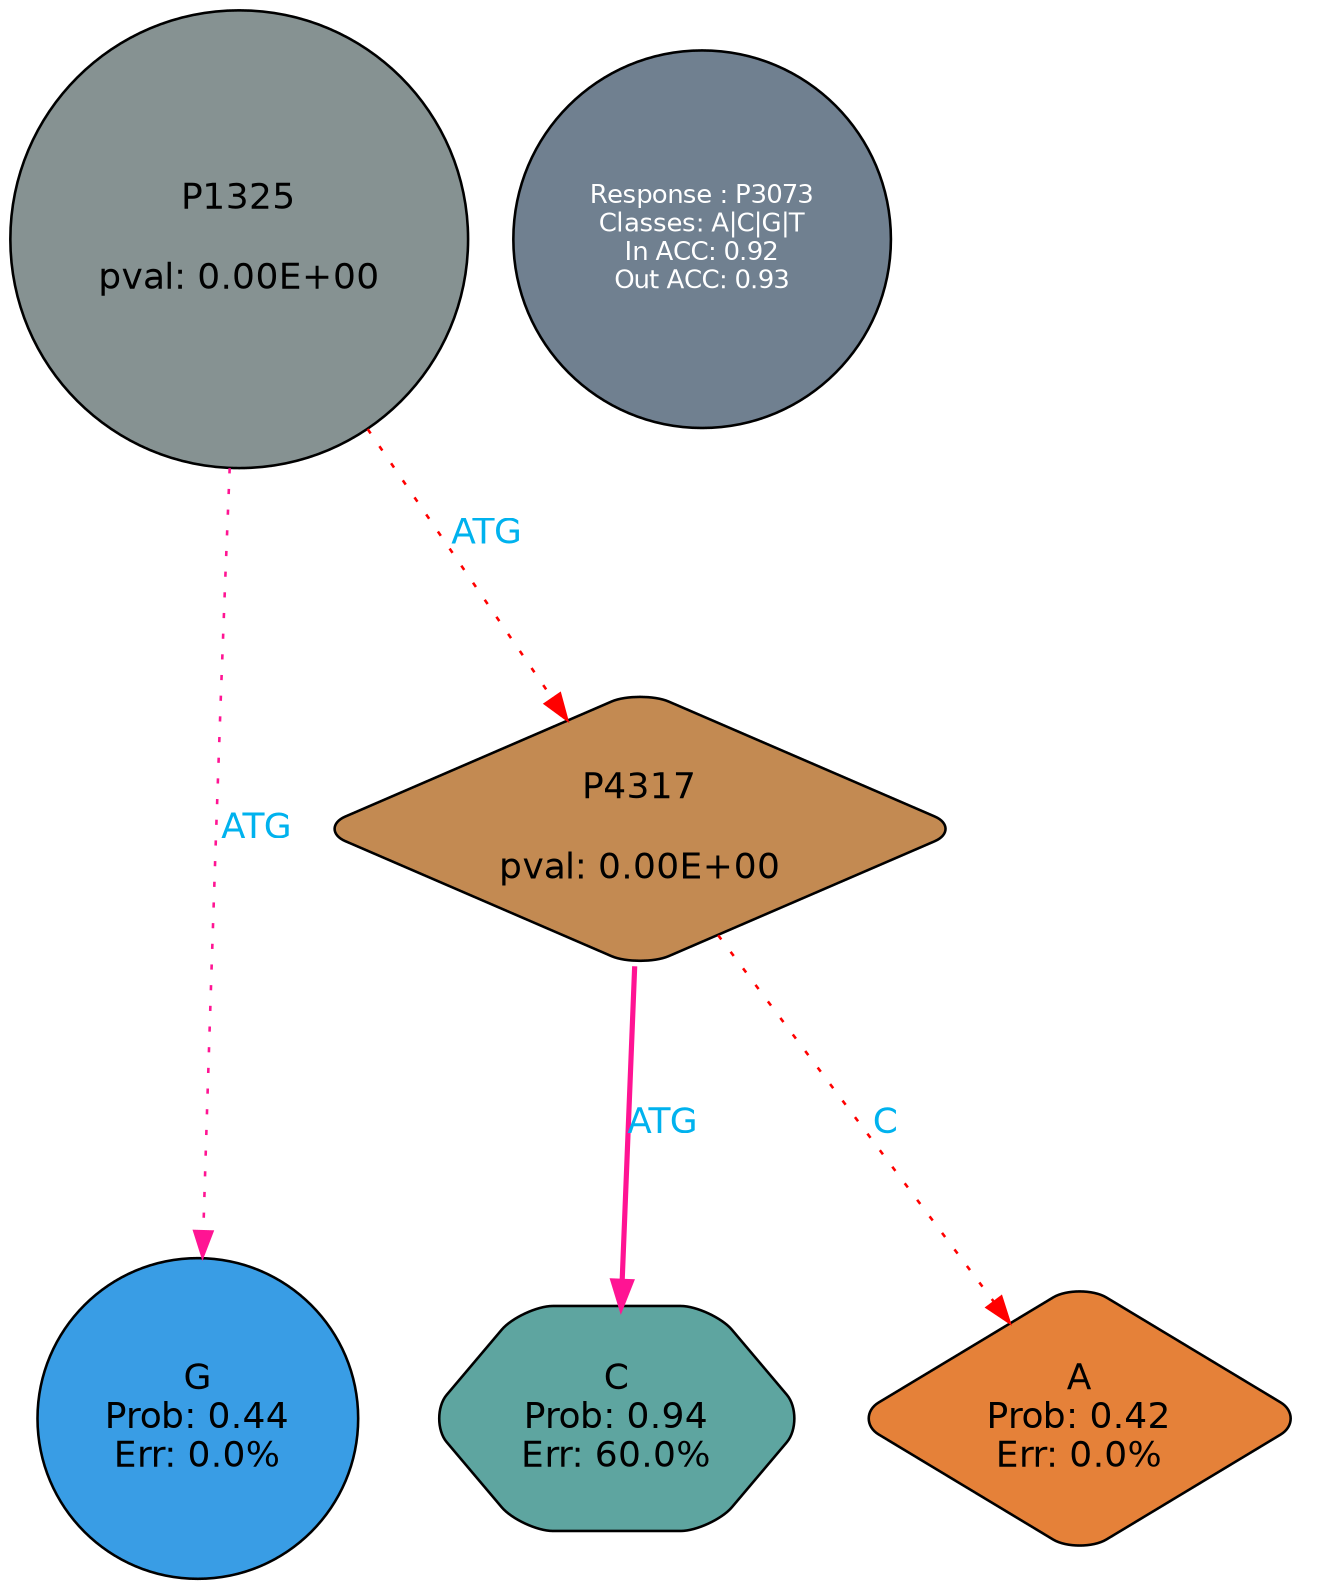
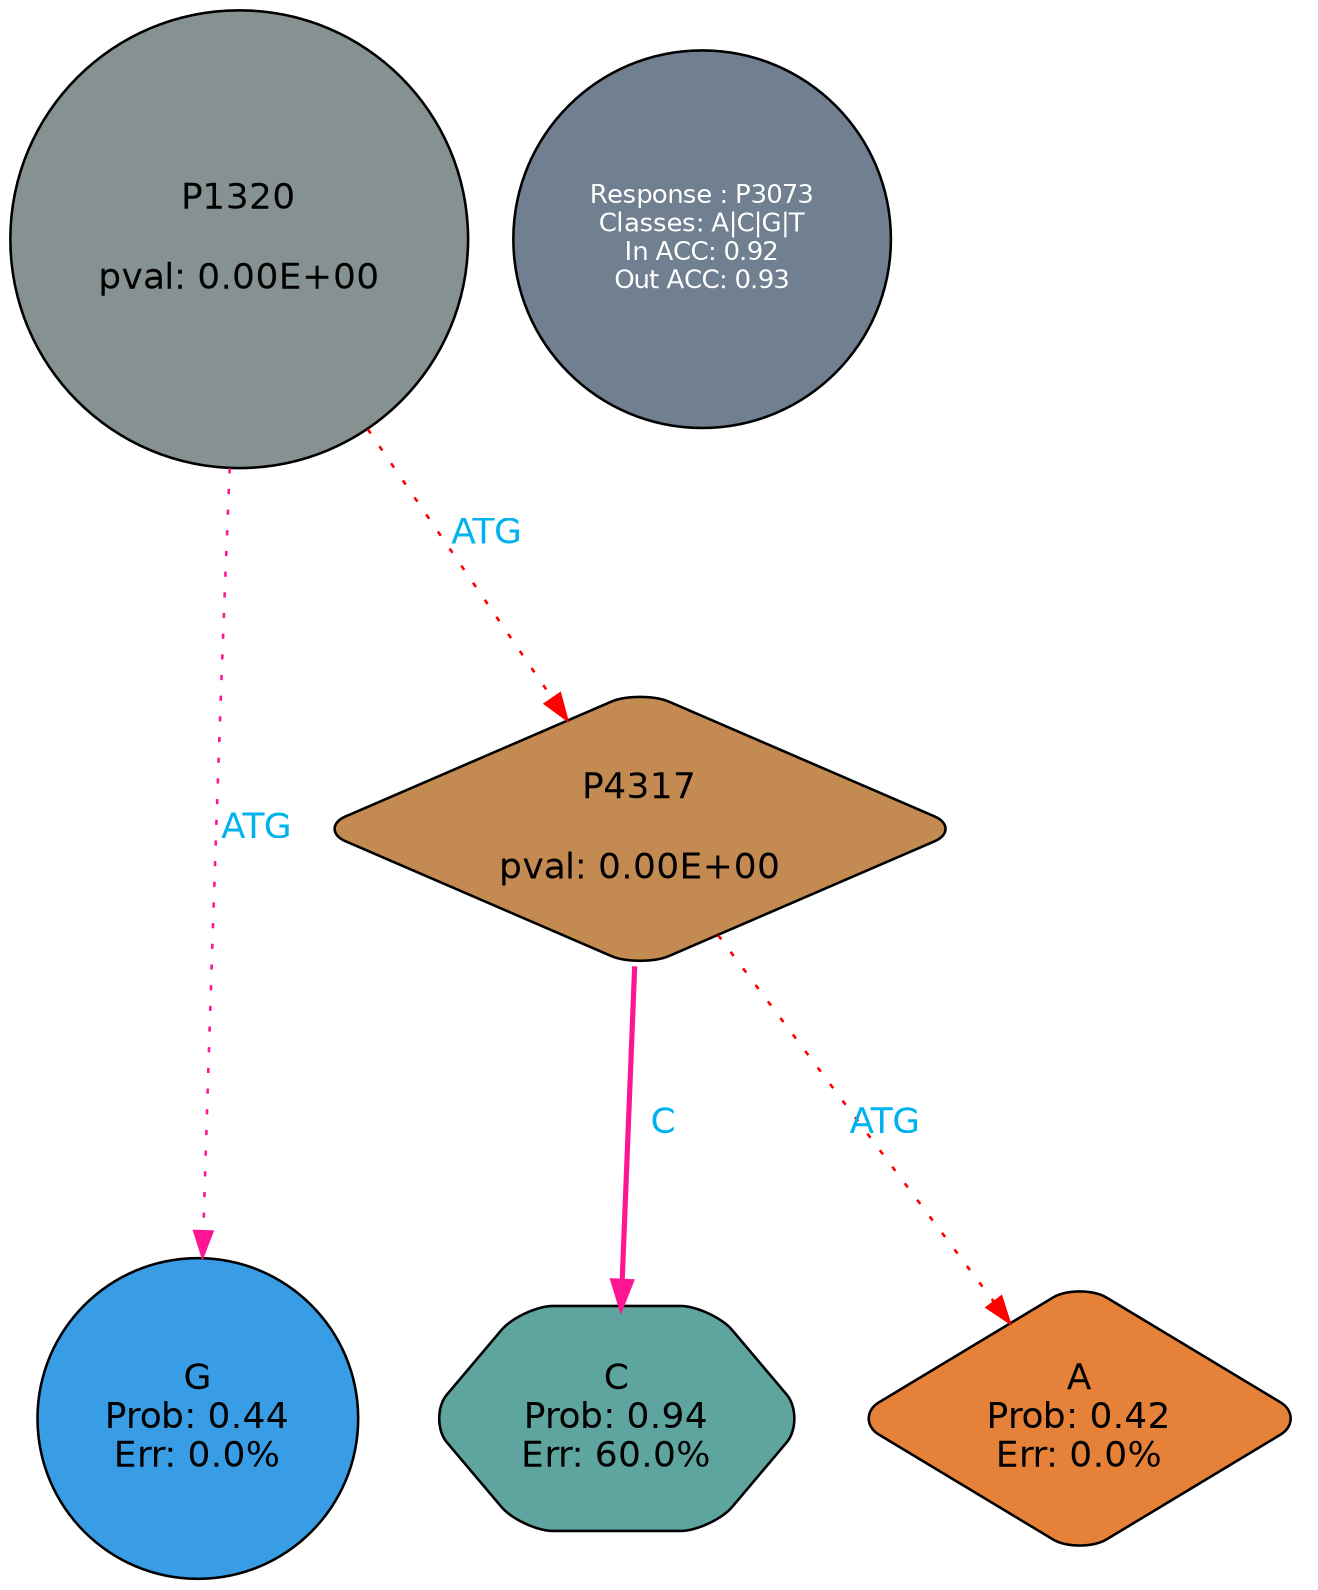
(239, 239) -> (239, 239)
(663, 1124) -> (663, 1124)
(886, 1124) -> (886, 1124)
